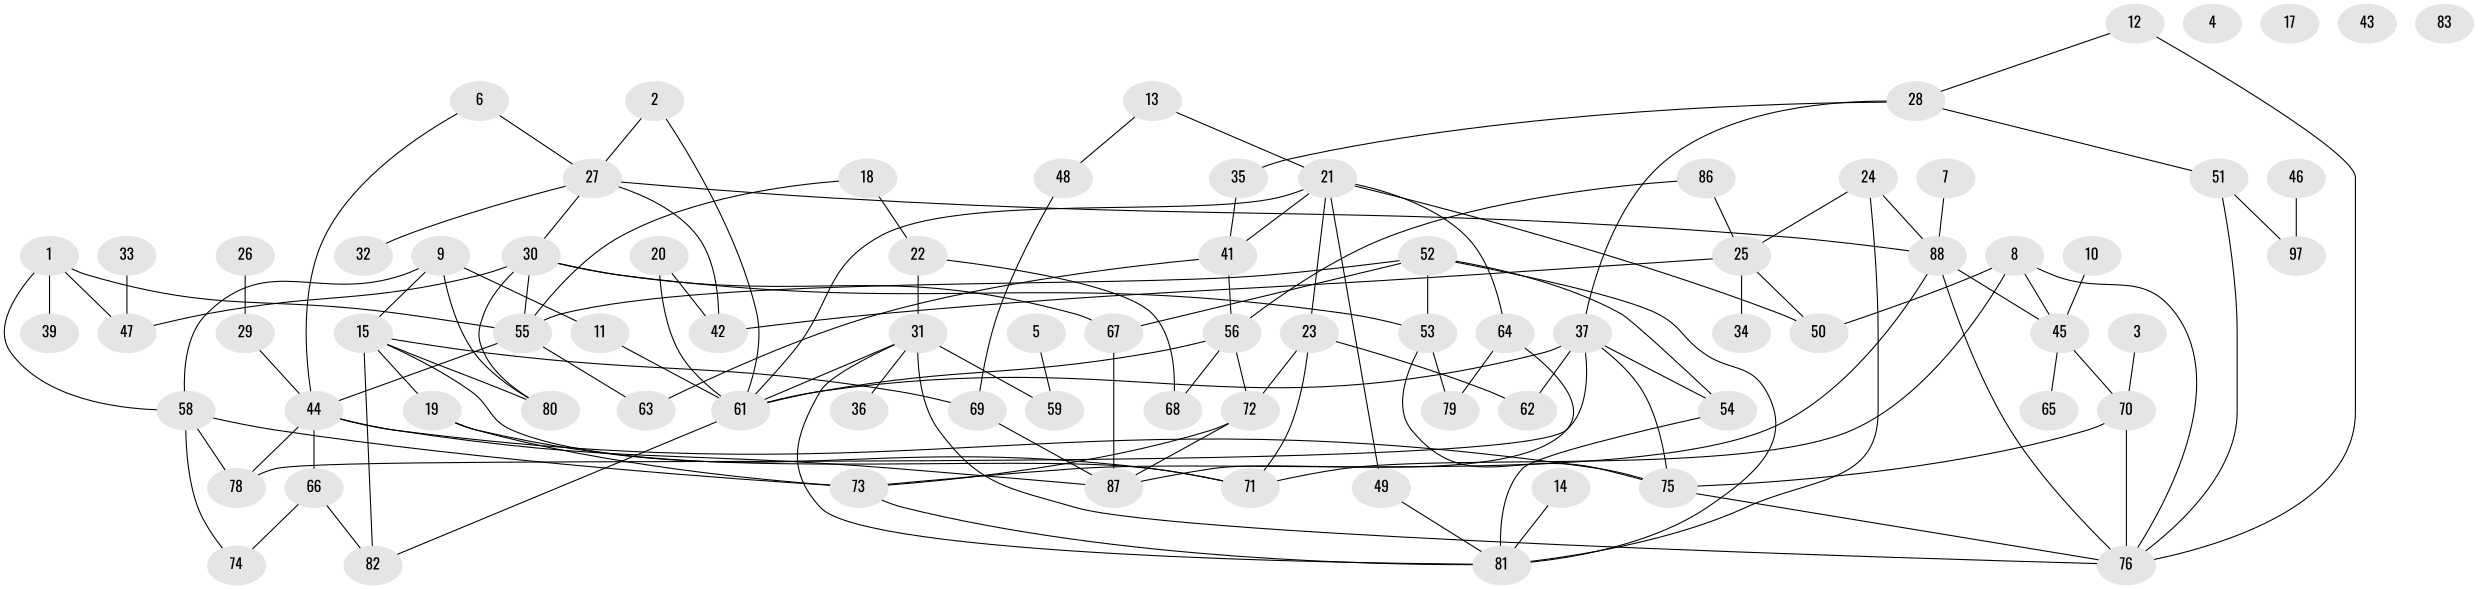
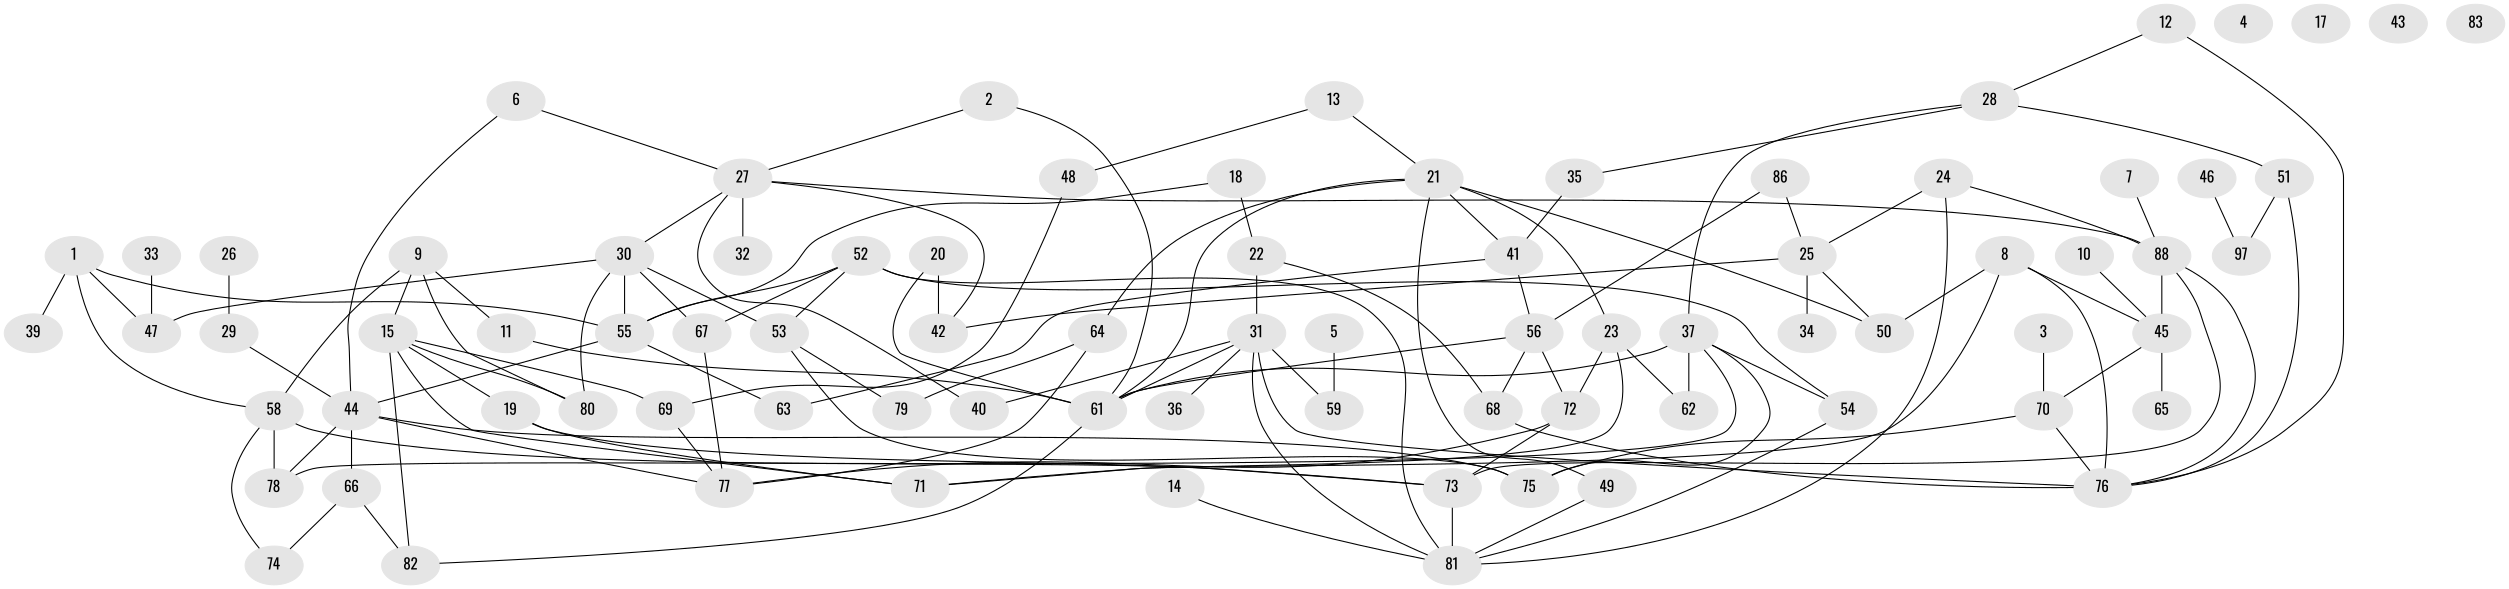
none -> (979, 411)
(1114, 488) -> (725, 488)
(1897, 527) -> (1792, 475)
